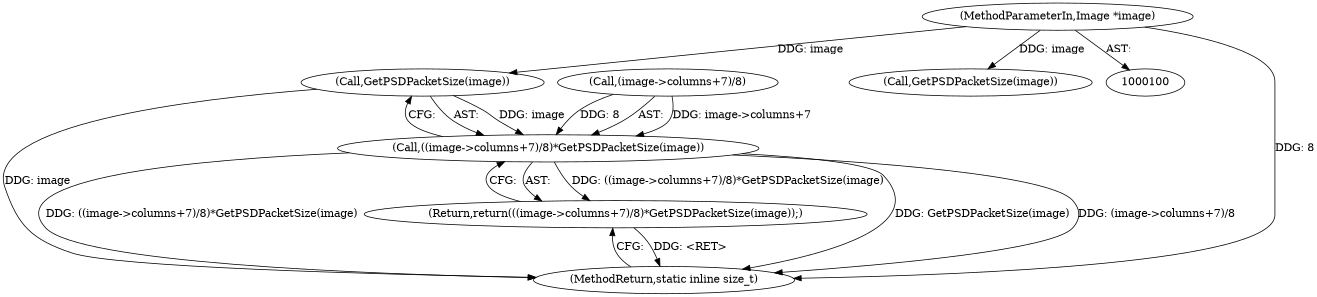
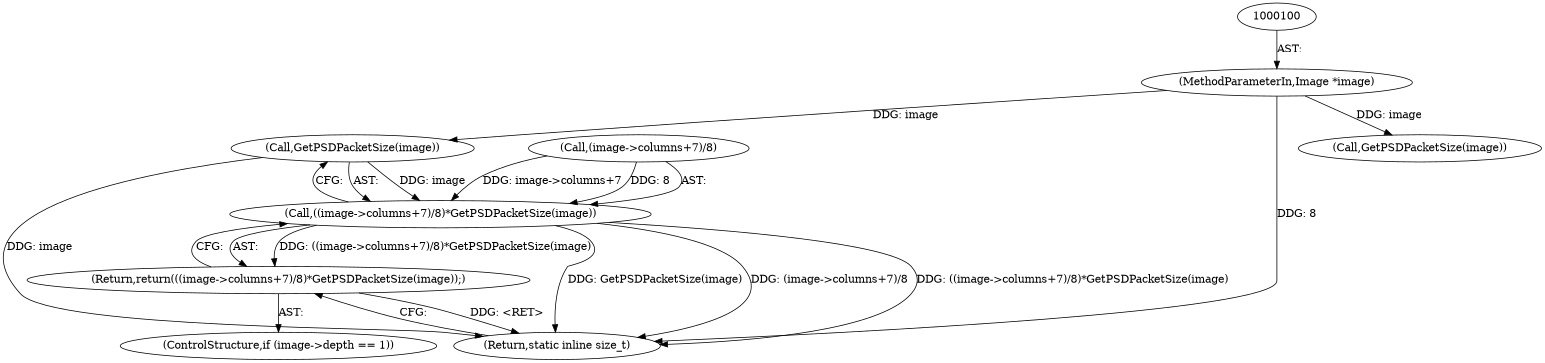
(1099, 48) -> (1277, 46)
(664, 280) -> (557, 346)
none -> (278, 346)
